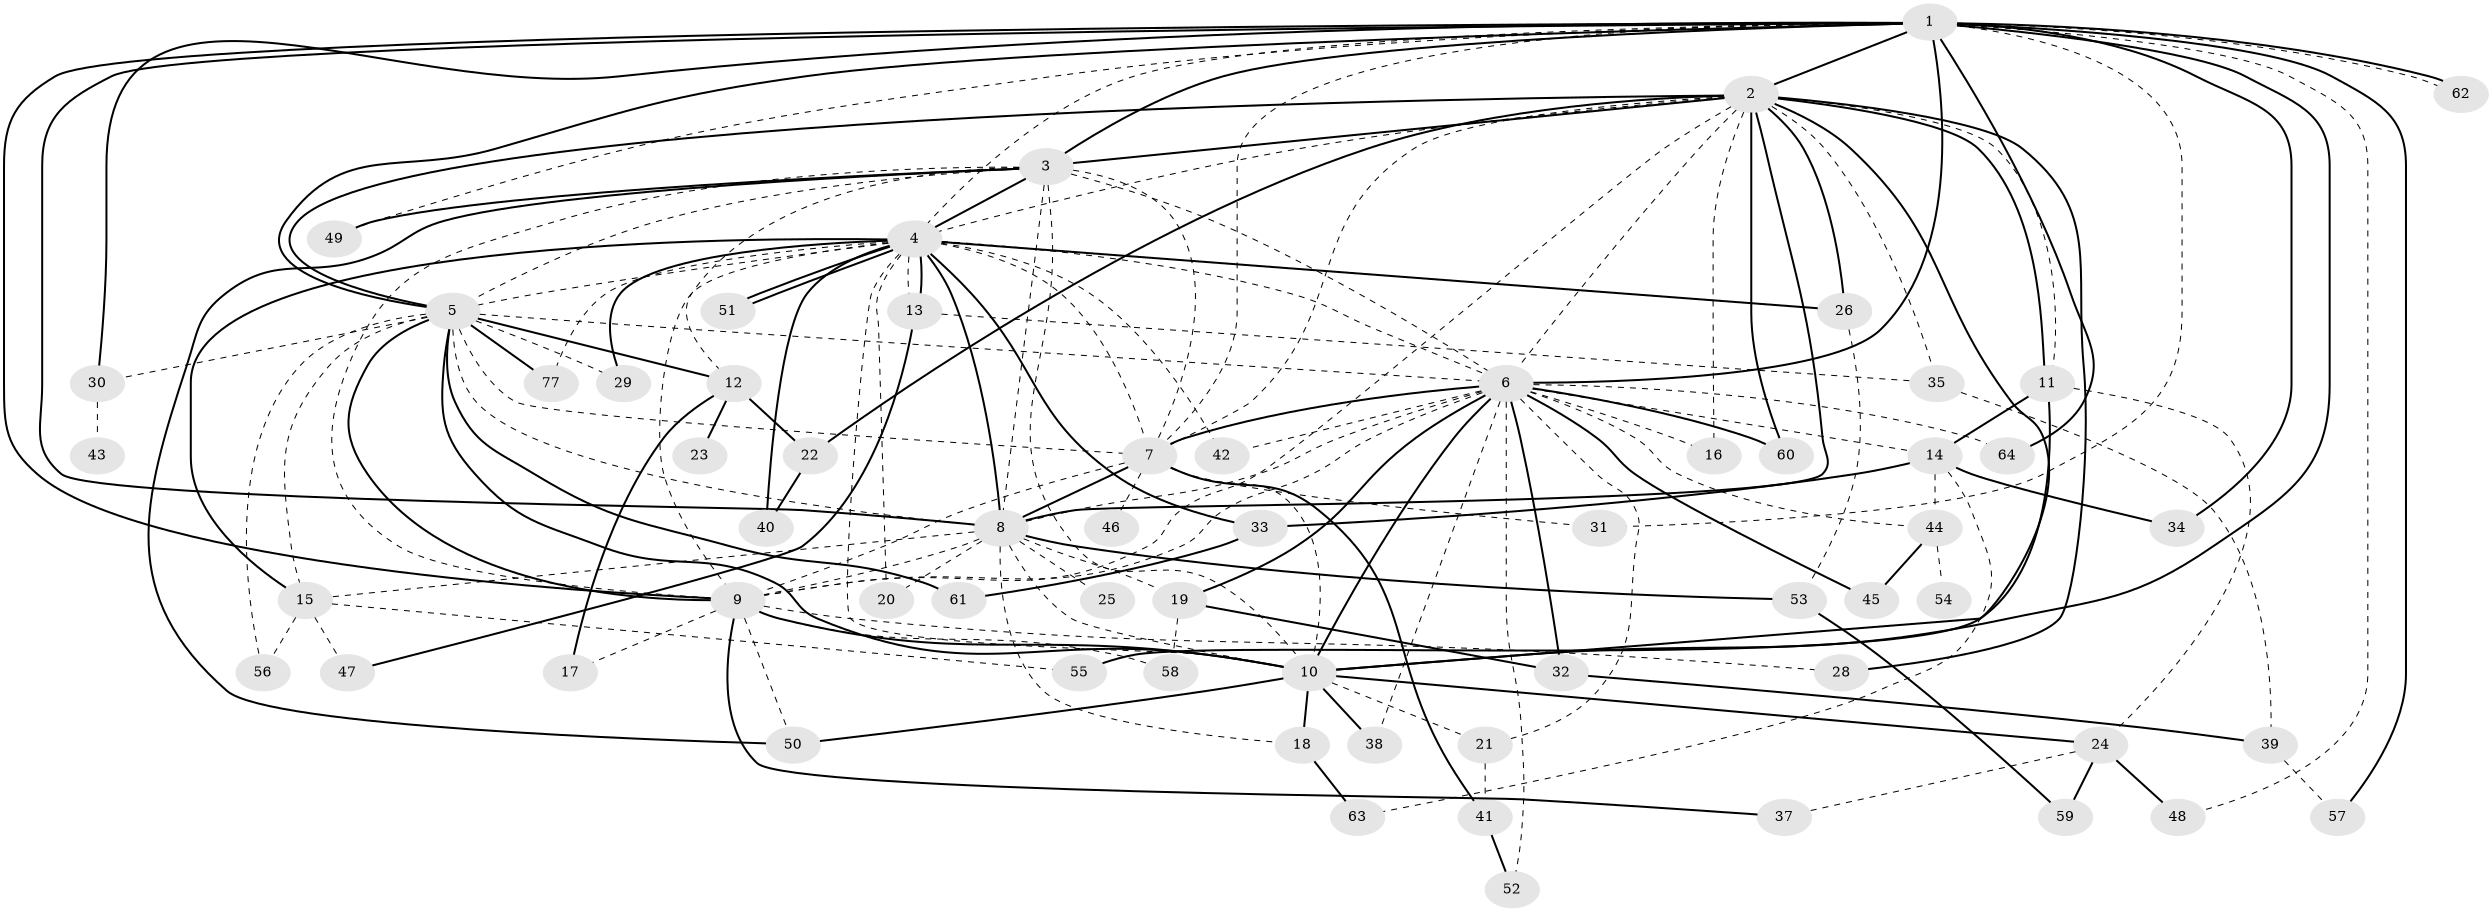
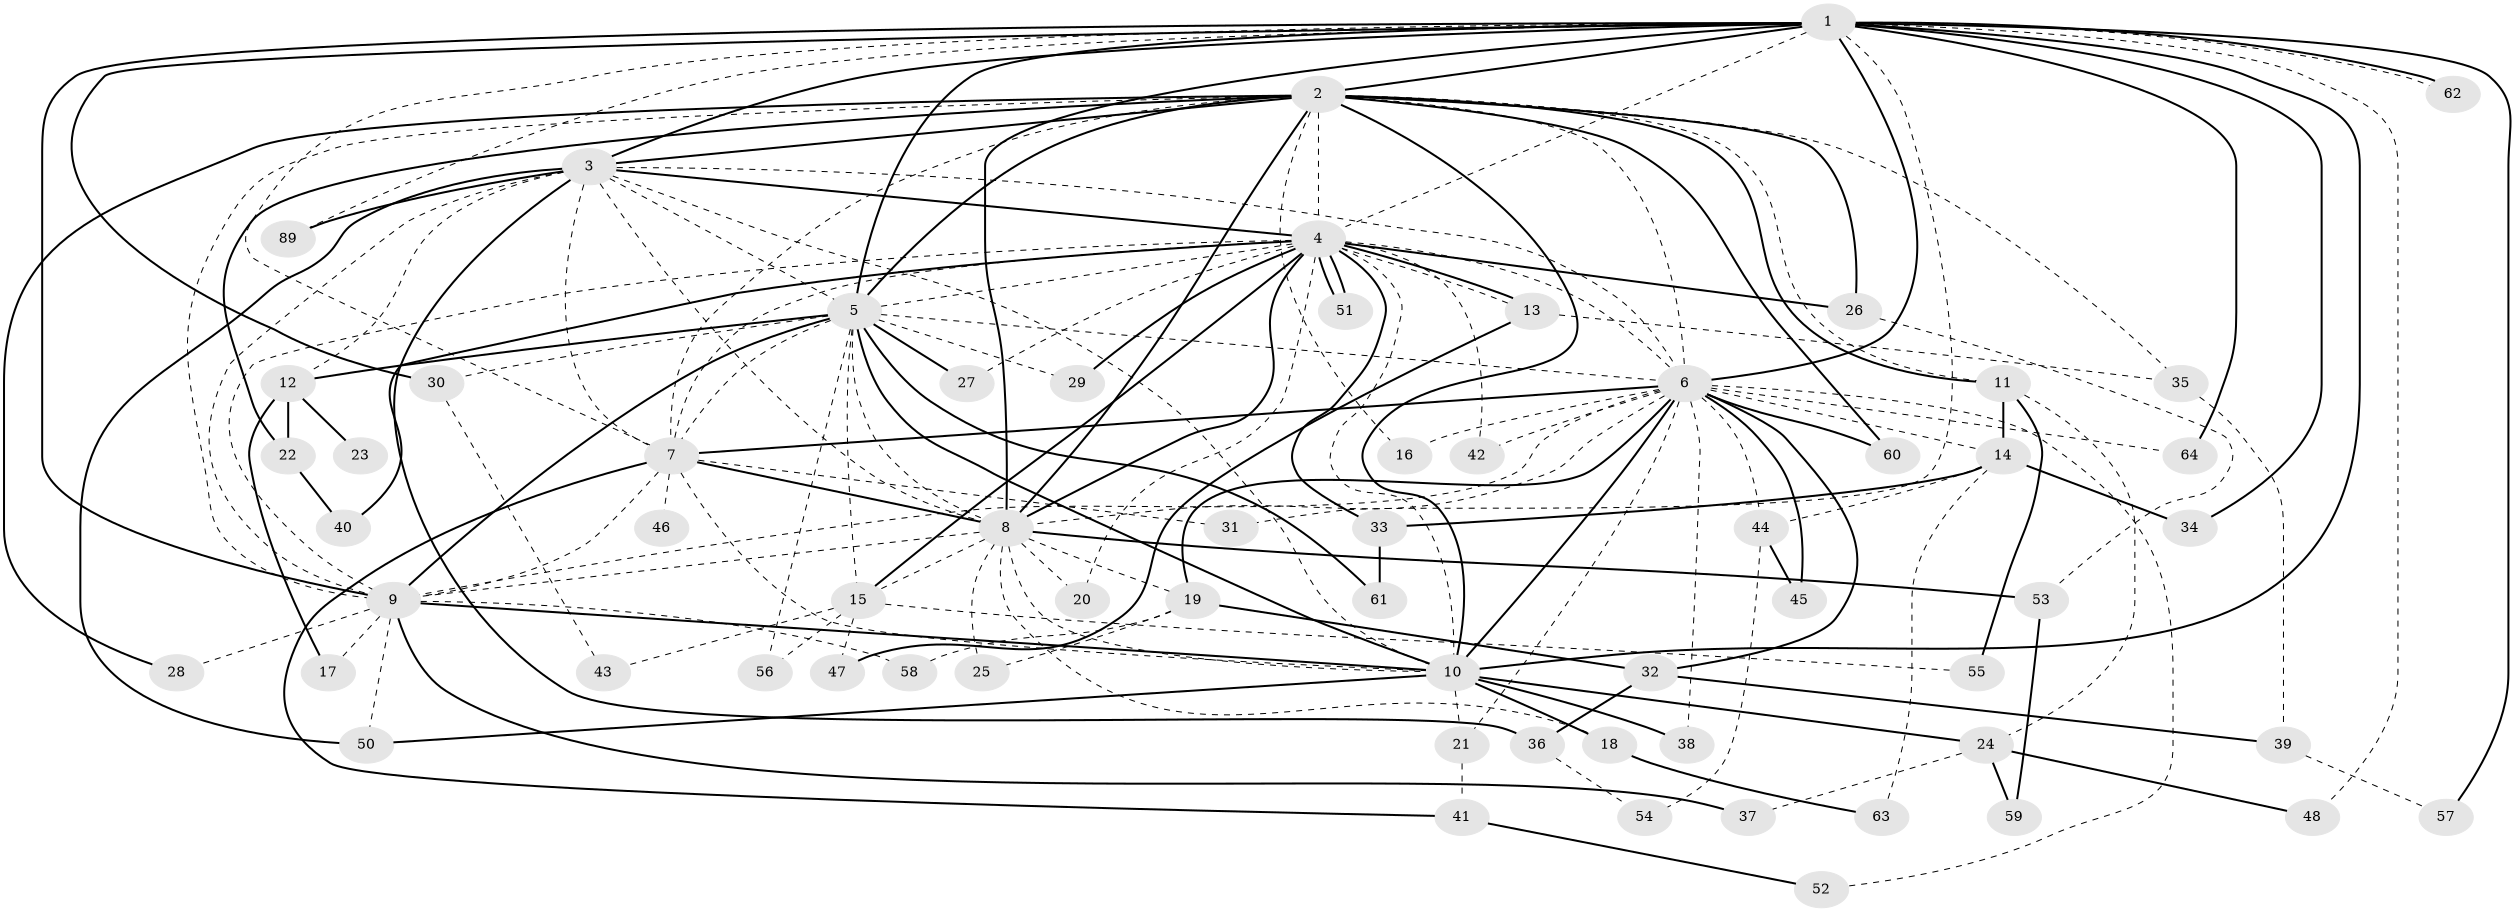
(334, 239) -> (288, 239)
(551, 384) -> (967, 384)
none -> (731, 637)
none -> (1089, 640)
none -> (1537, 745)
